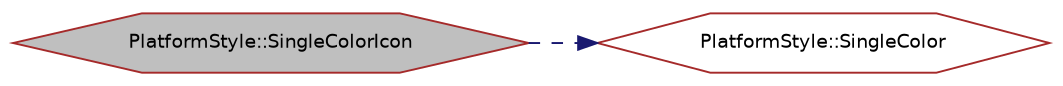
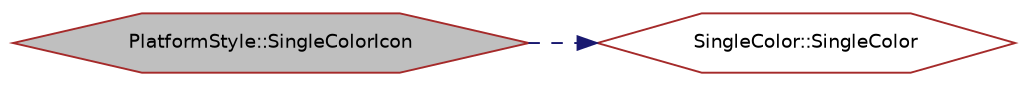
(823, 43) -> (806, 43)
